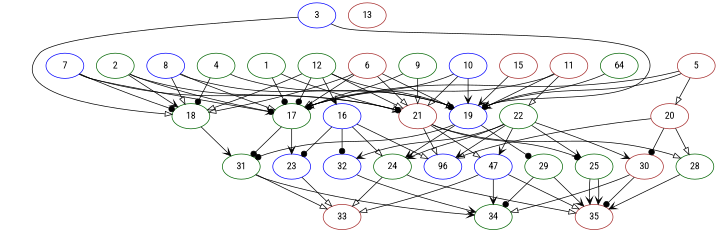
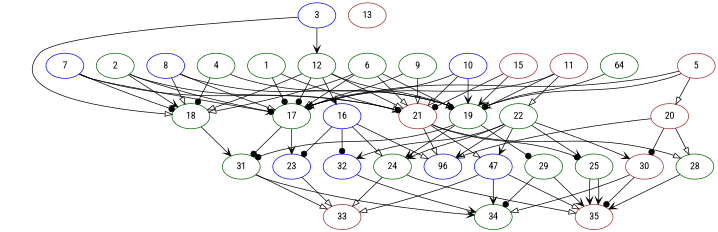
(582, 39) -> (317, 37)
(367, 66) -> (367, 66)
none -> (459, 95)
(468, 116) -> (468, 116)
